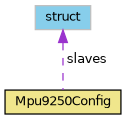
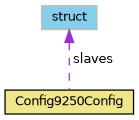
(63, 102) -> (69, 102)
